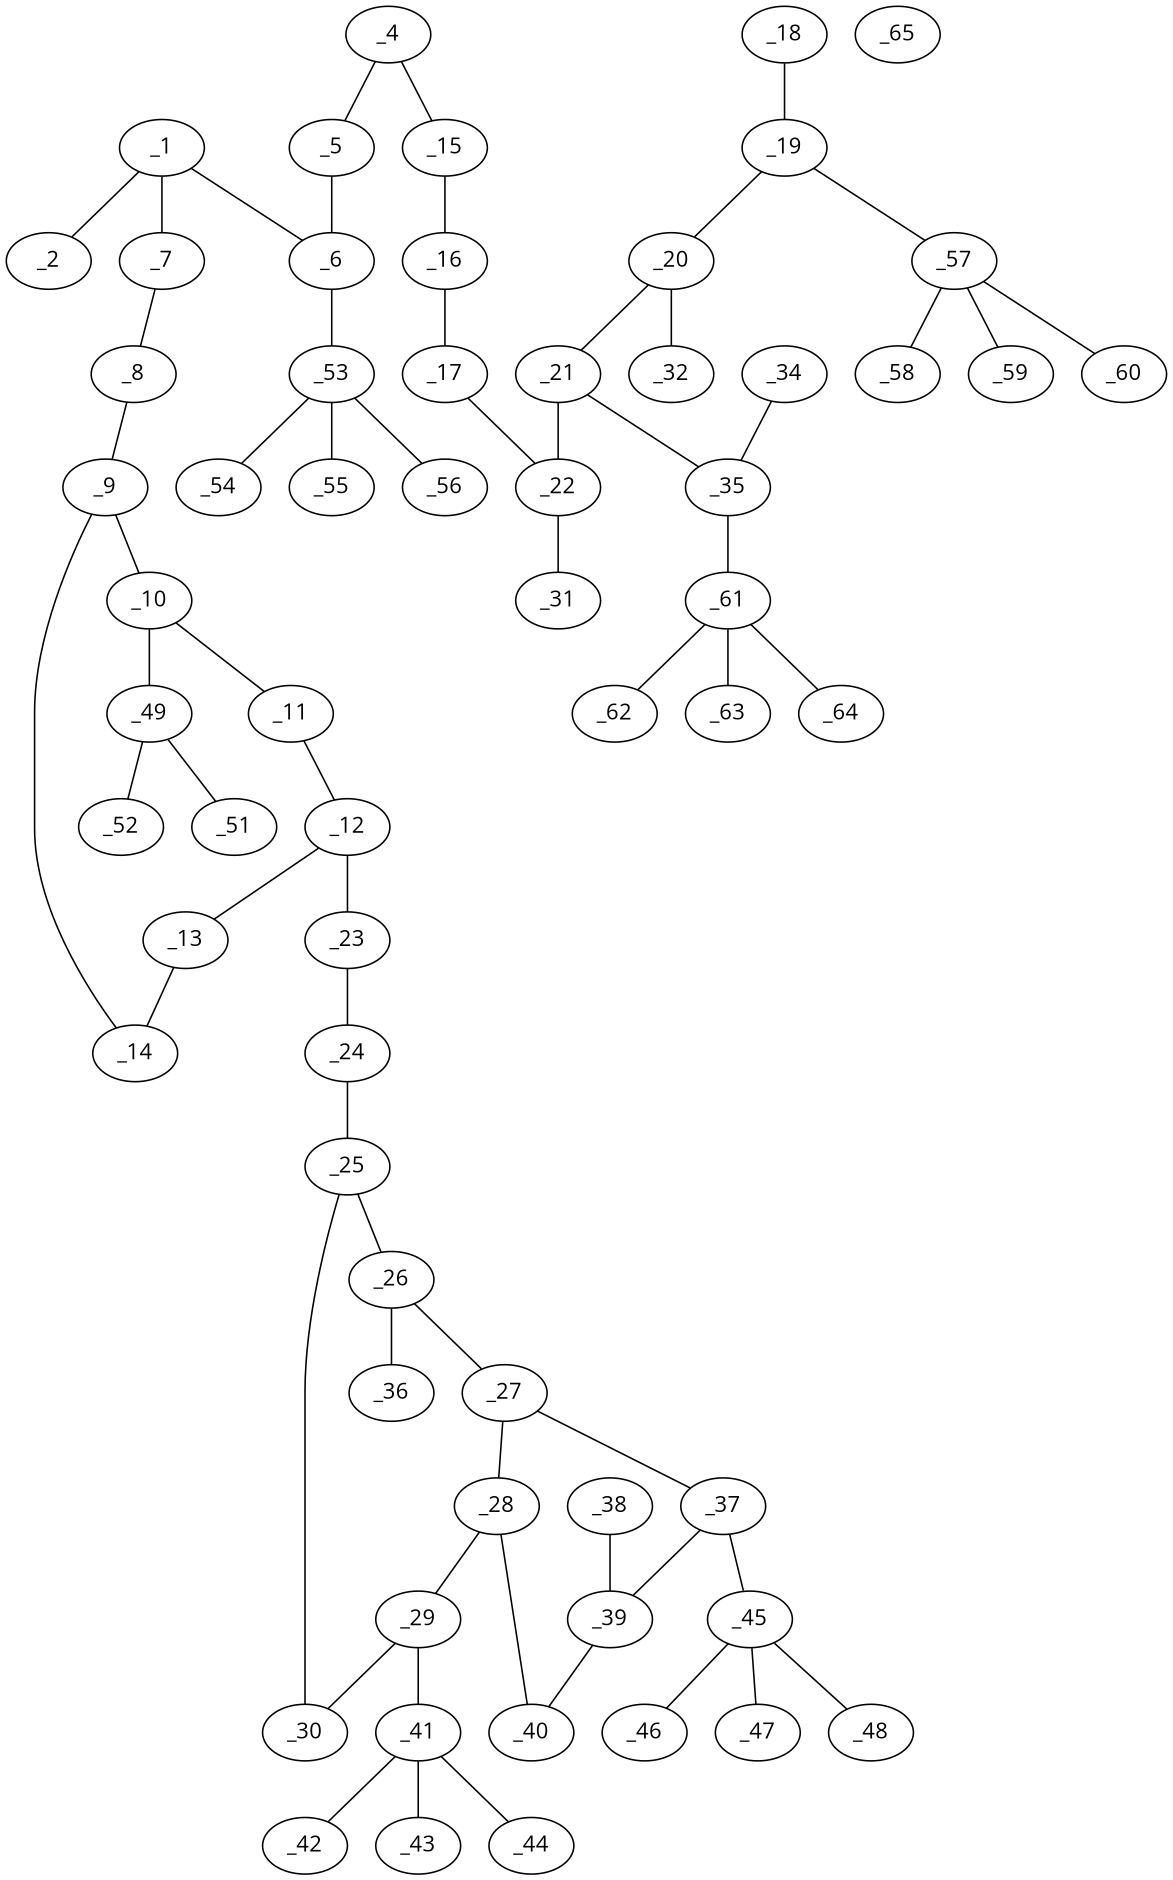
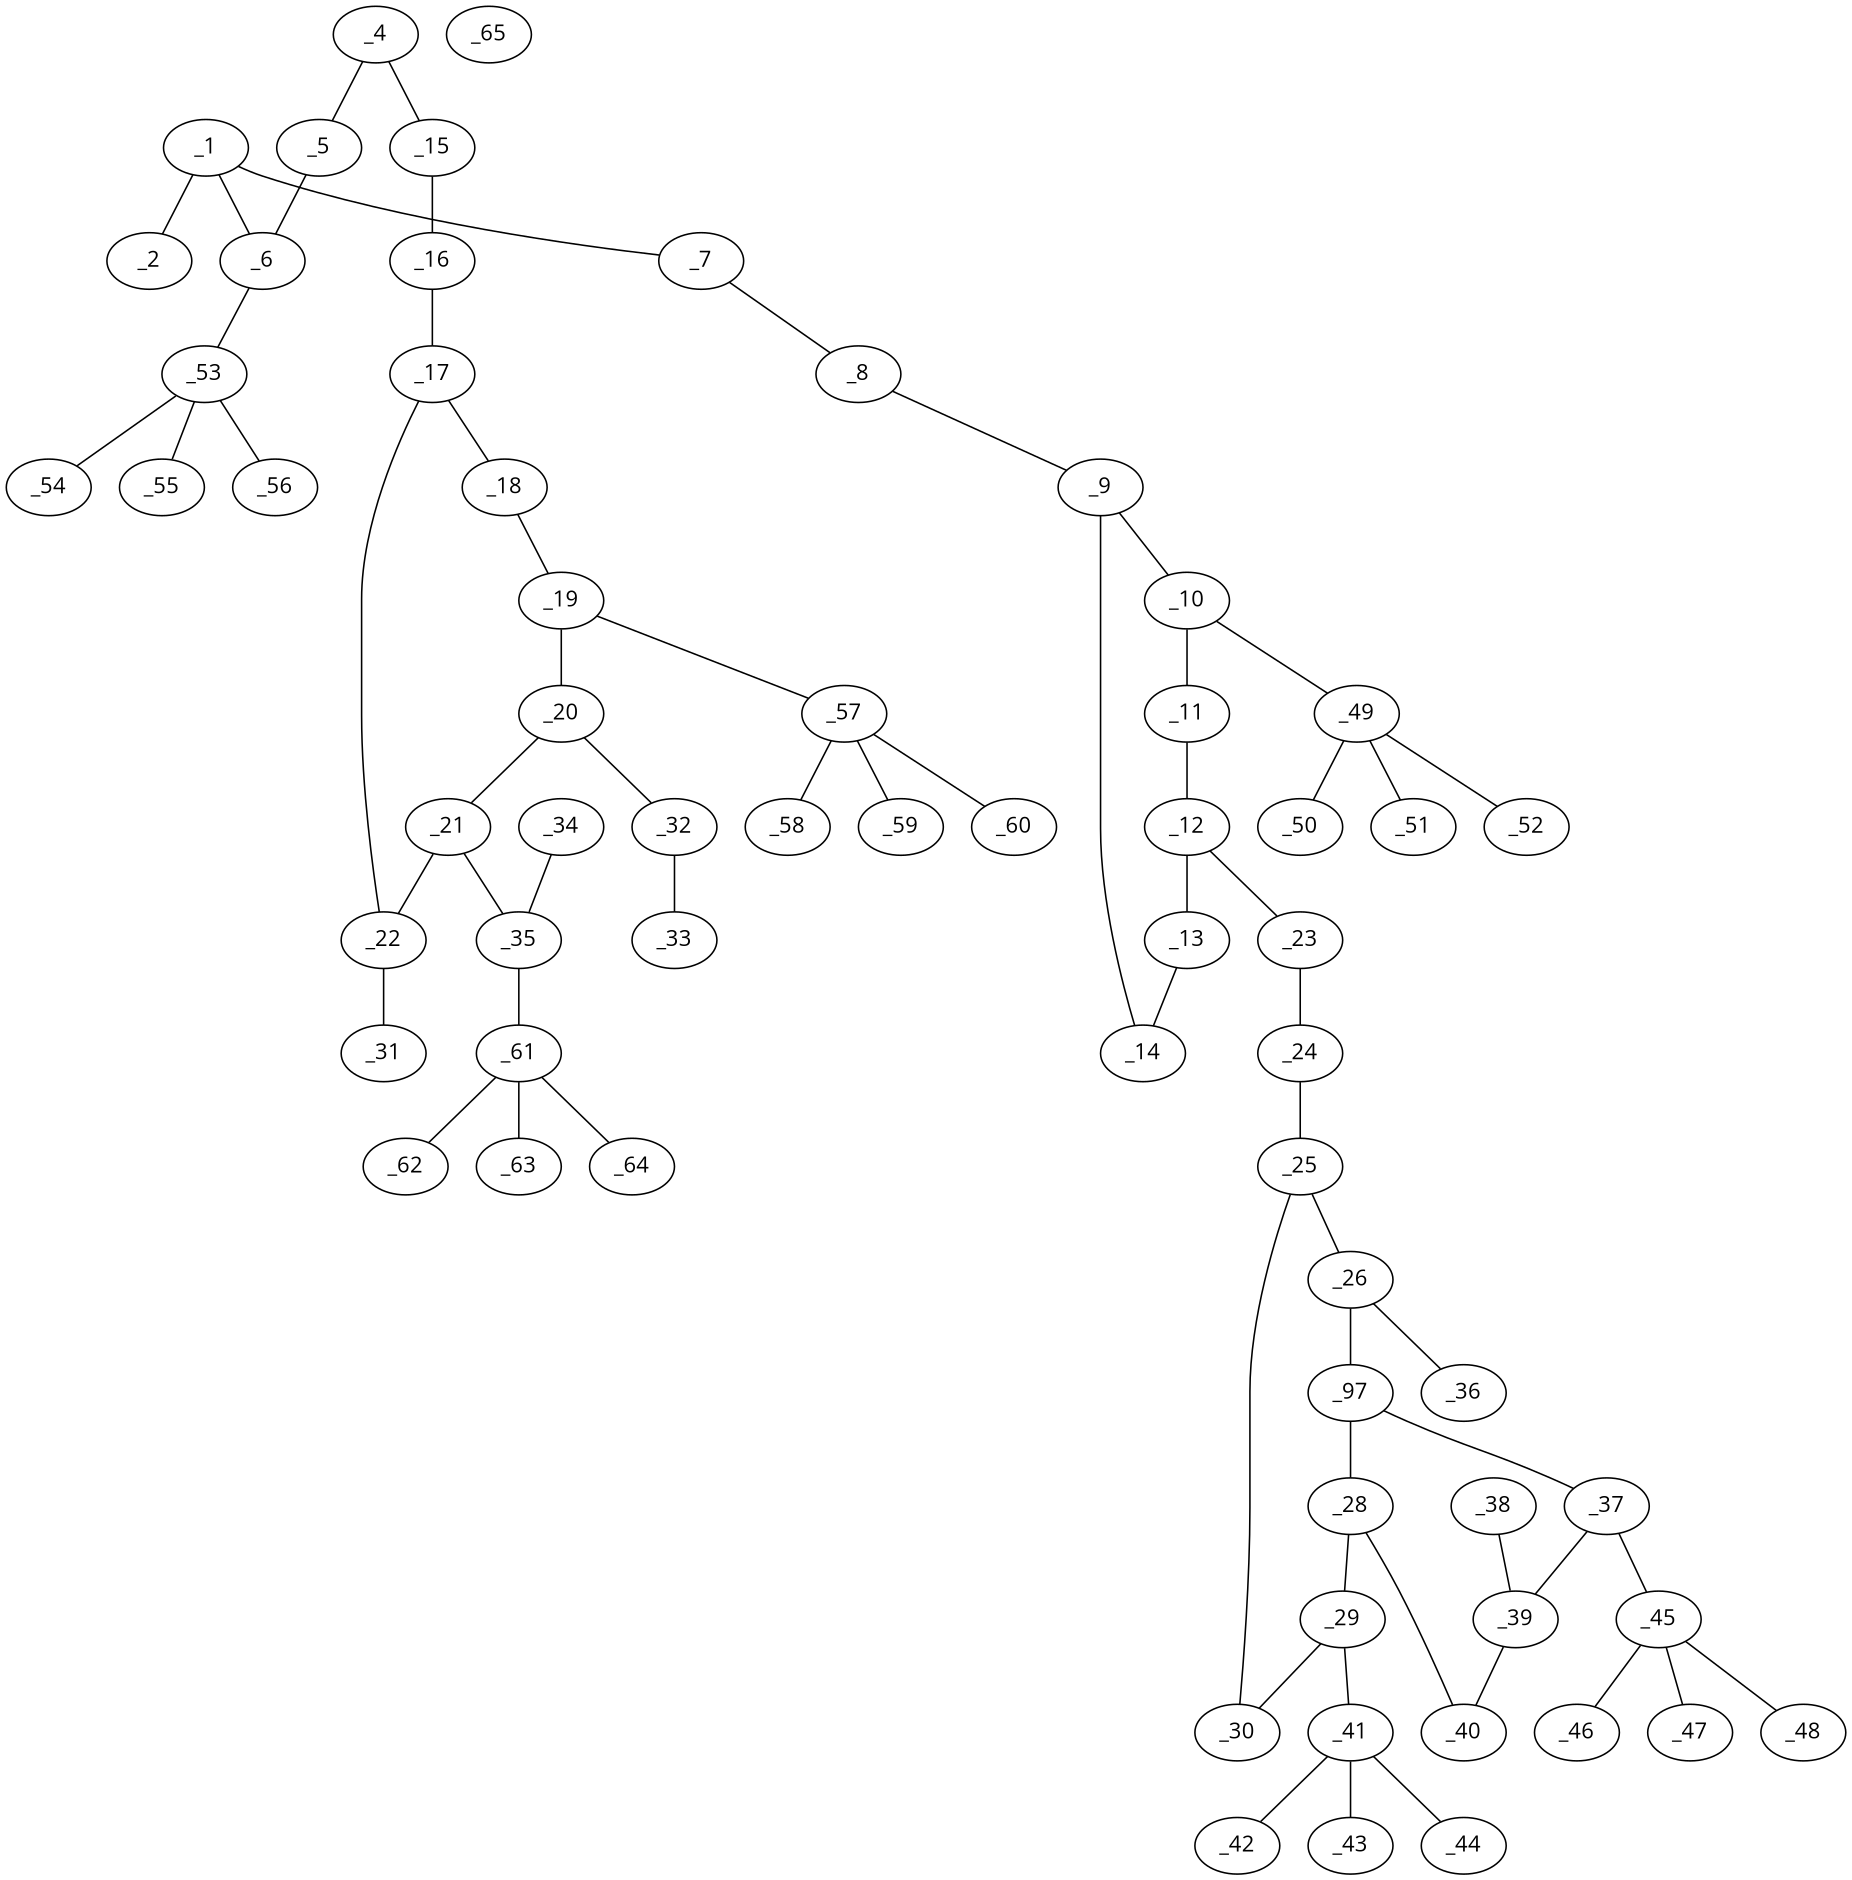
none -> (469, 431)
none -> (1300, 827)
none -> (674, 940)
(505, 1393) -> (1351, 1393)
